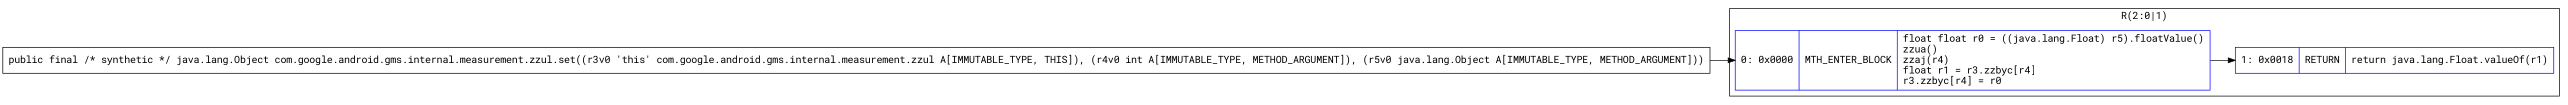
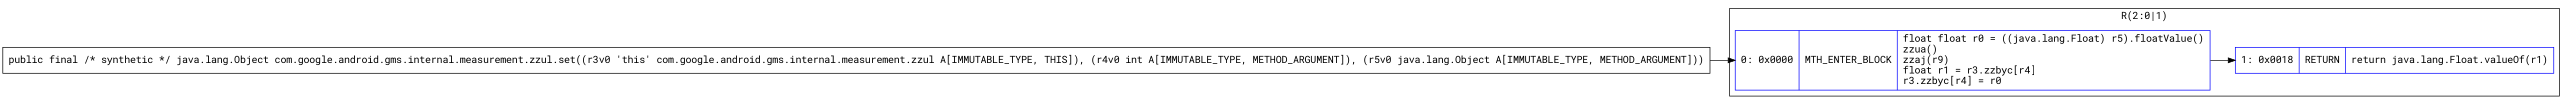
(1926, 60) -> (1926, 60)
